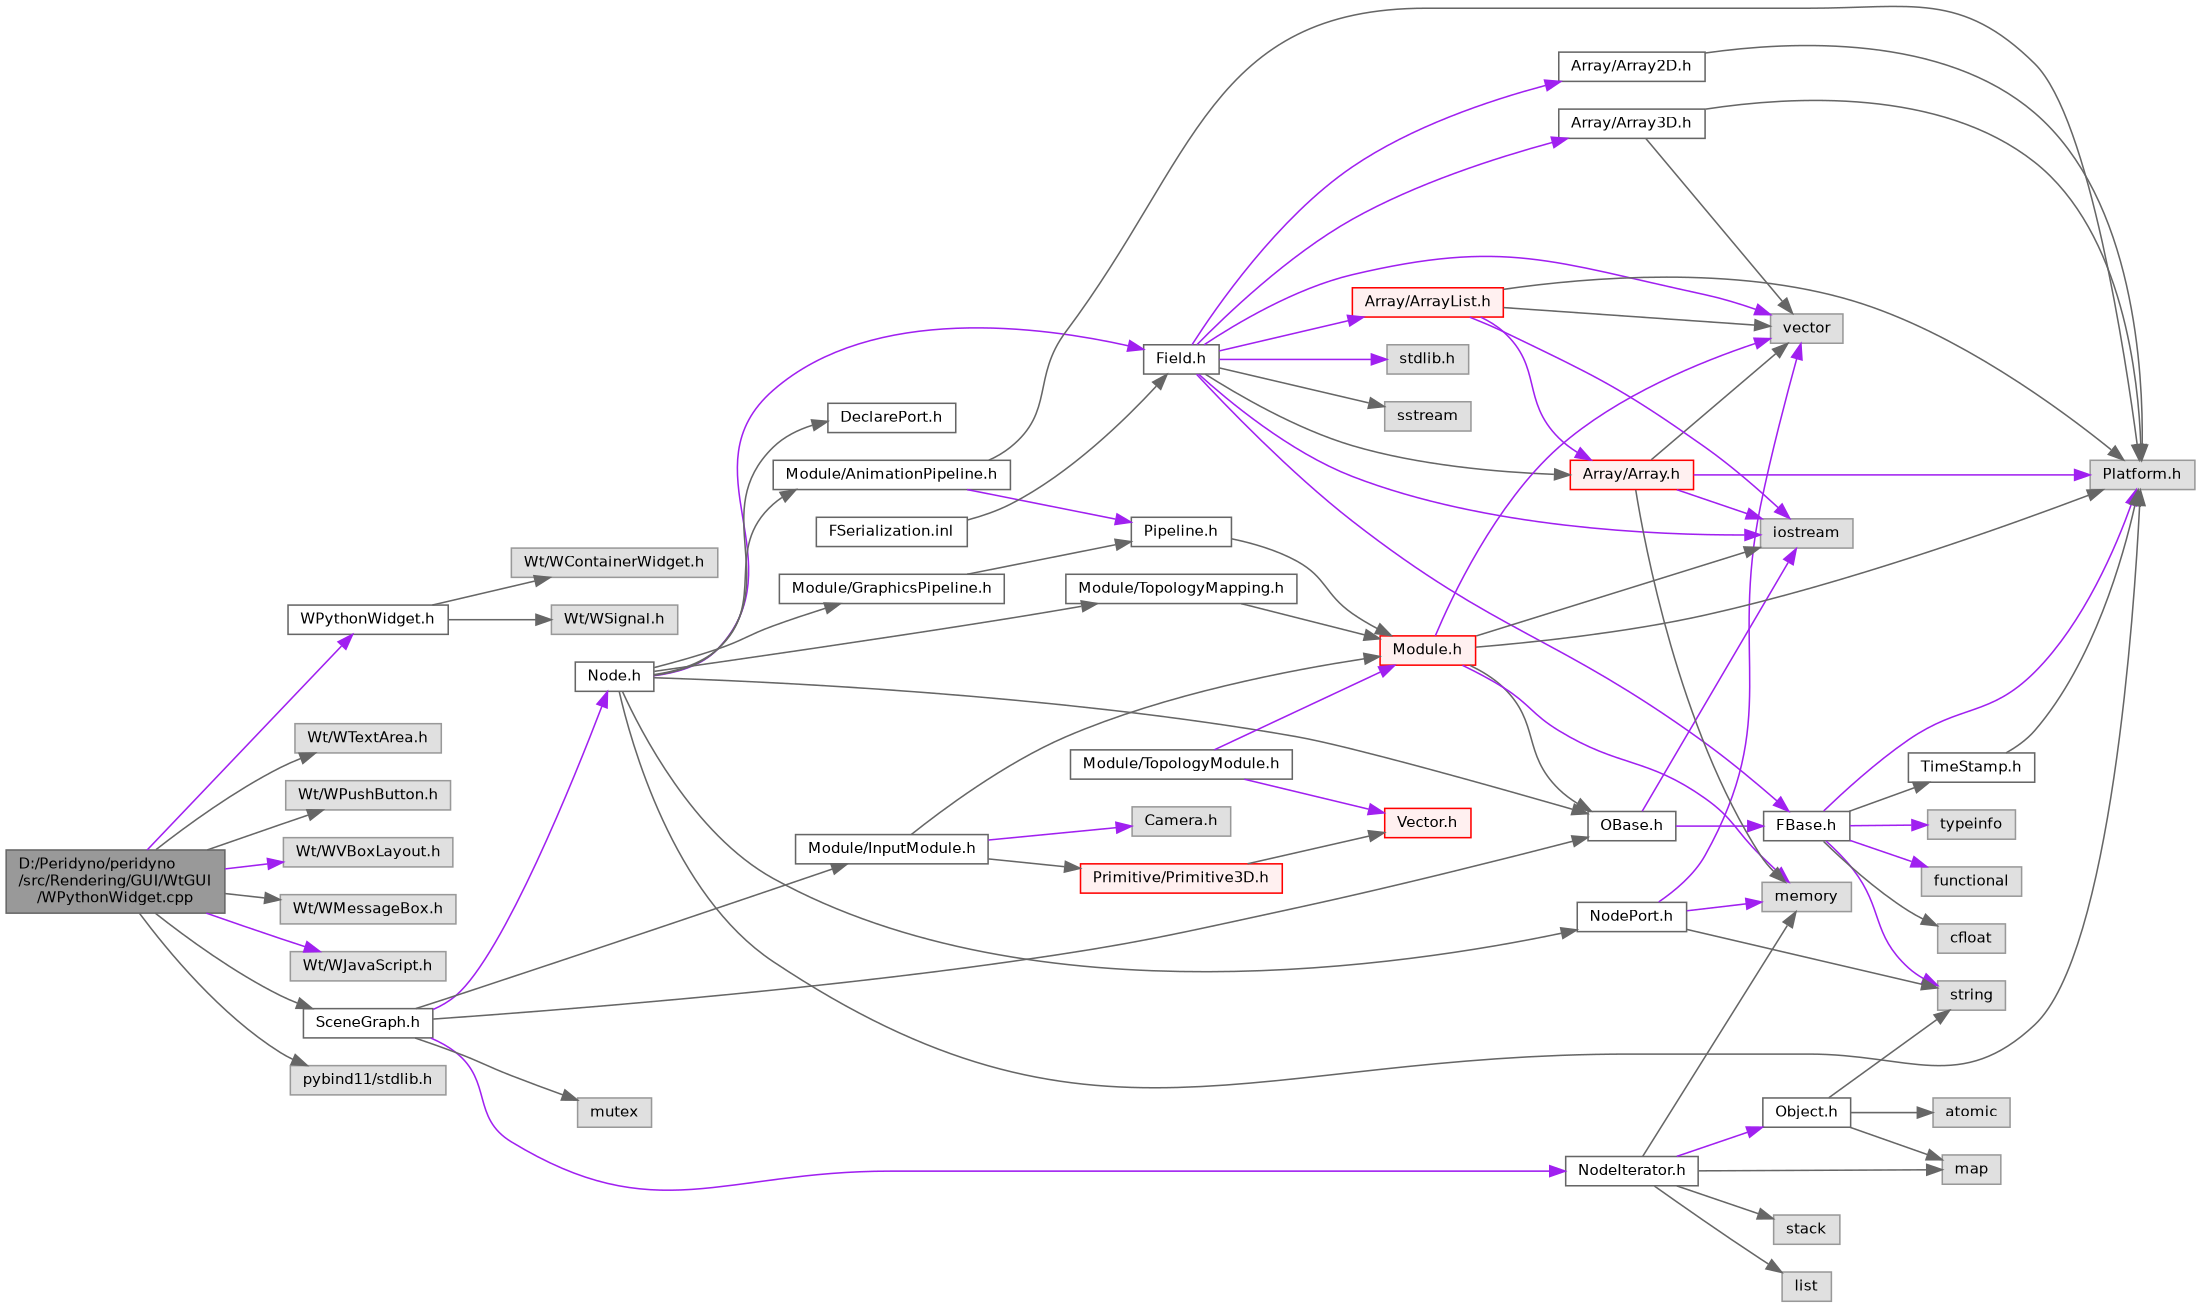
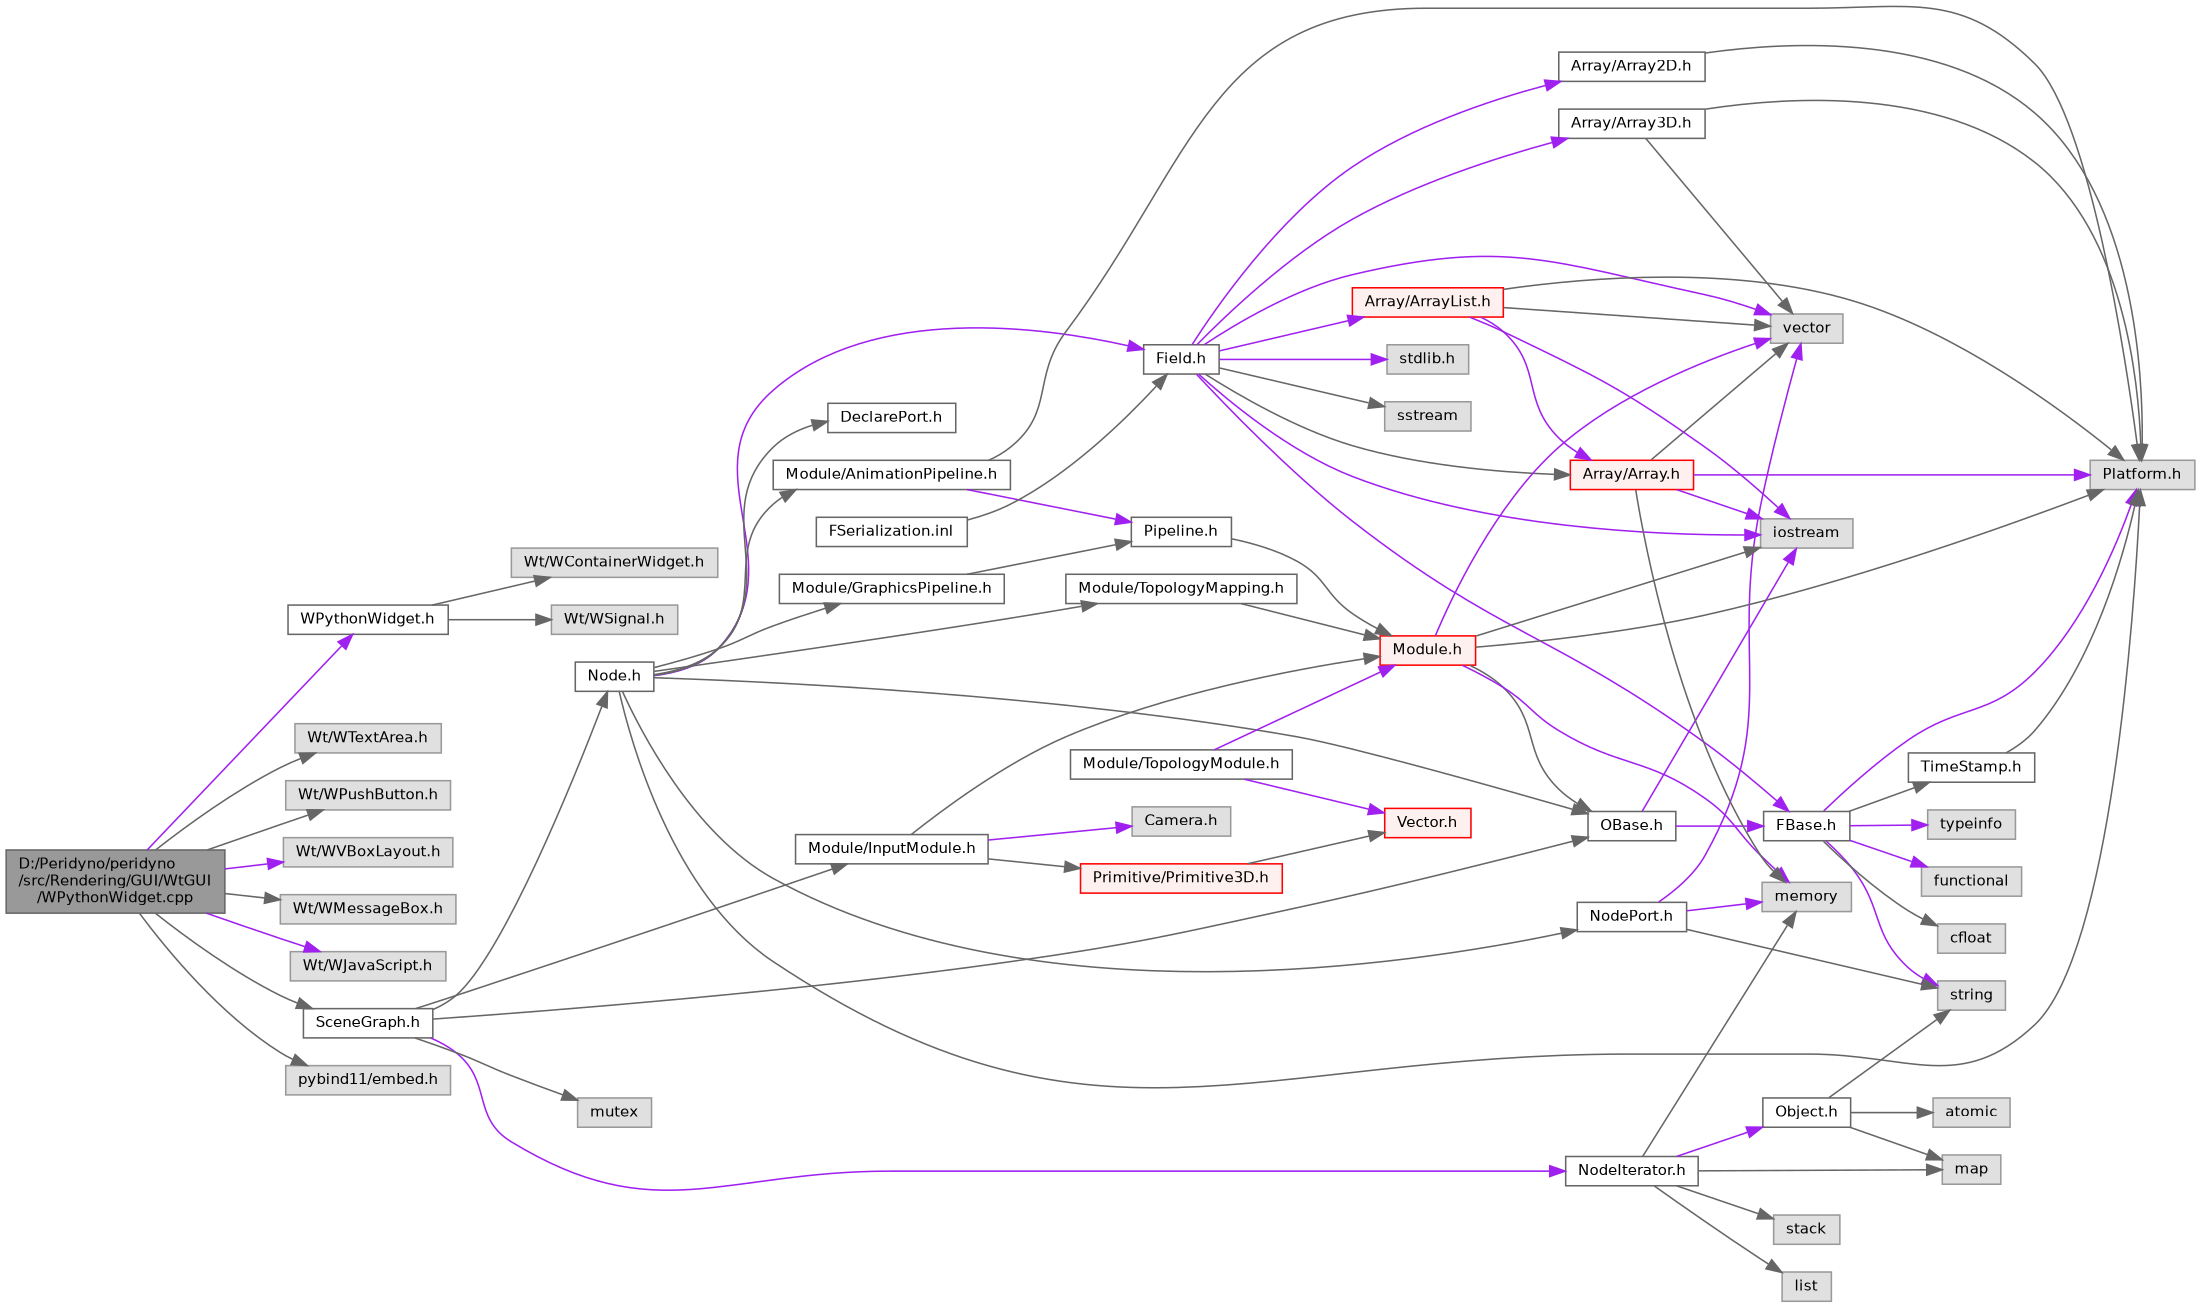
(533, 869) -> (533, 869)
(368, 1080) -> (368, 1080)
